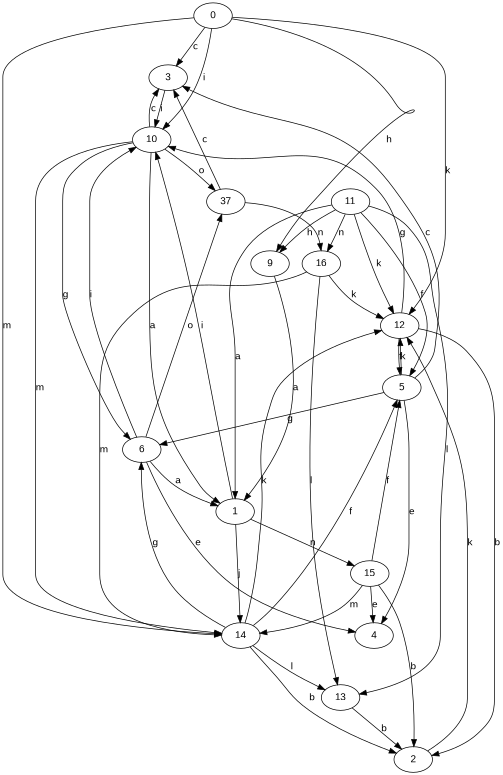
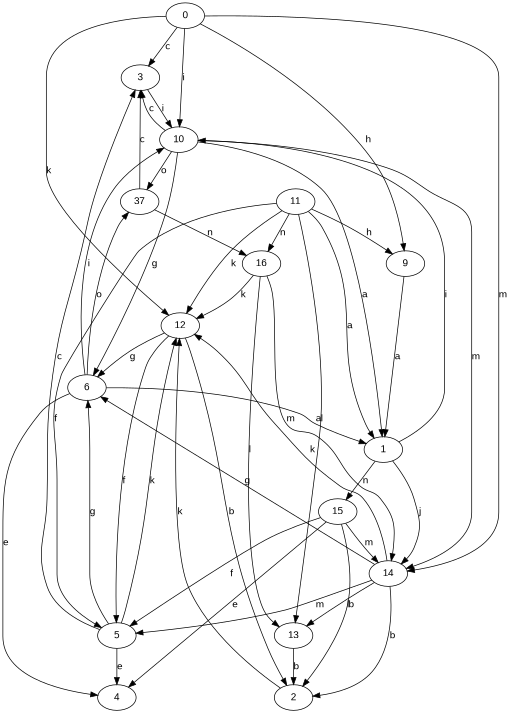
(351, 169) -> (132, 350)
(351, 512) -> (320, 605)
